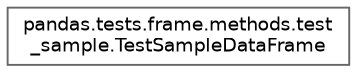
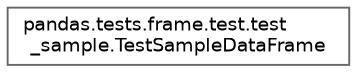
(178, 36) -> (178, 36)
